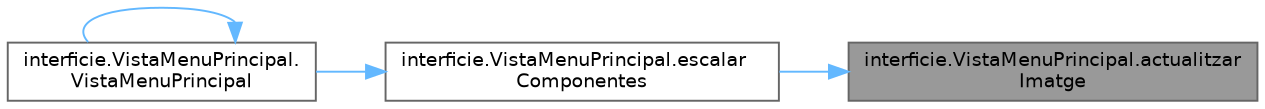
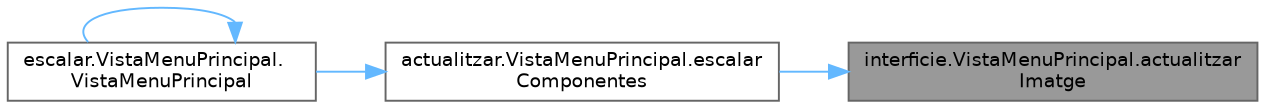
(162, 72) -> (162, 72)
(582, 72) -> (582, 72)
